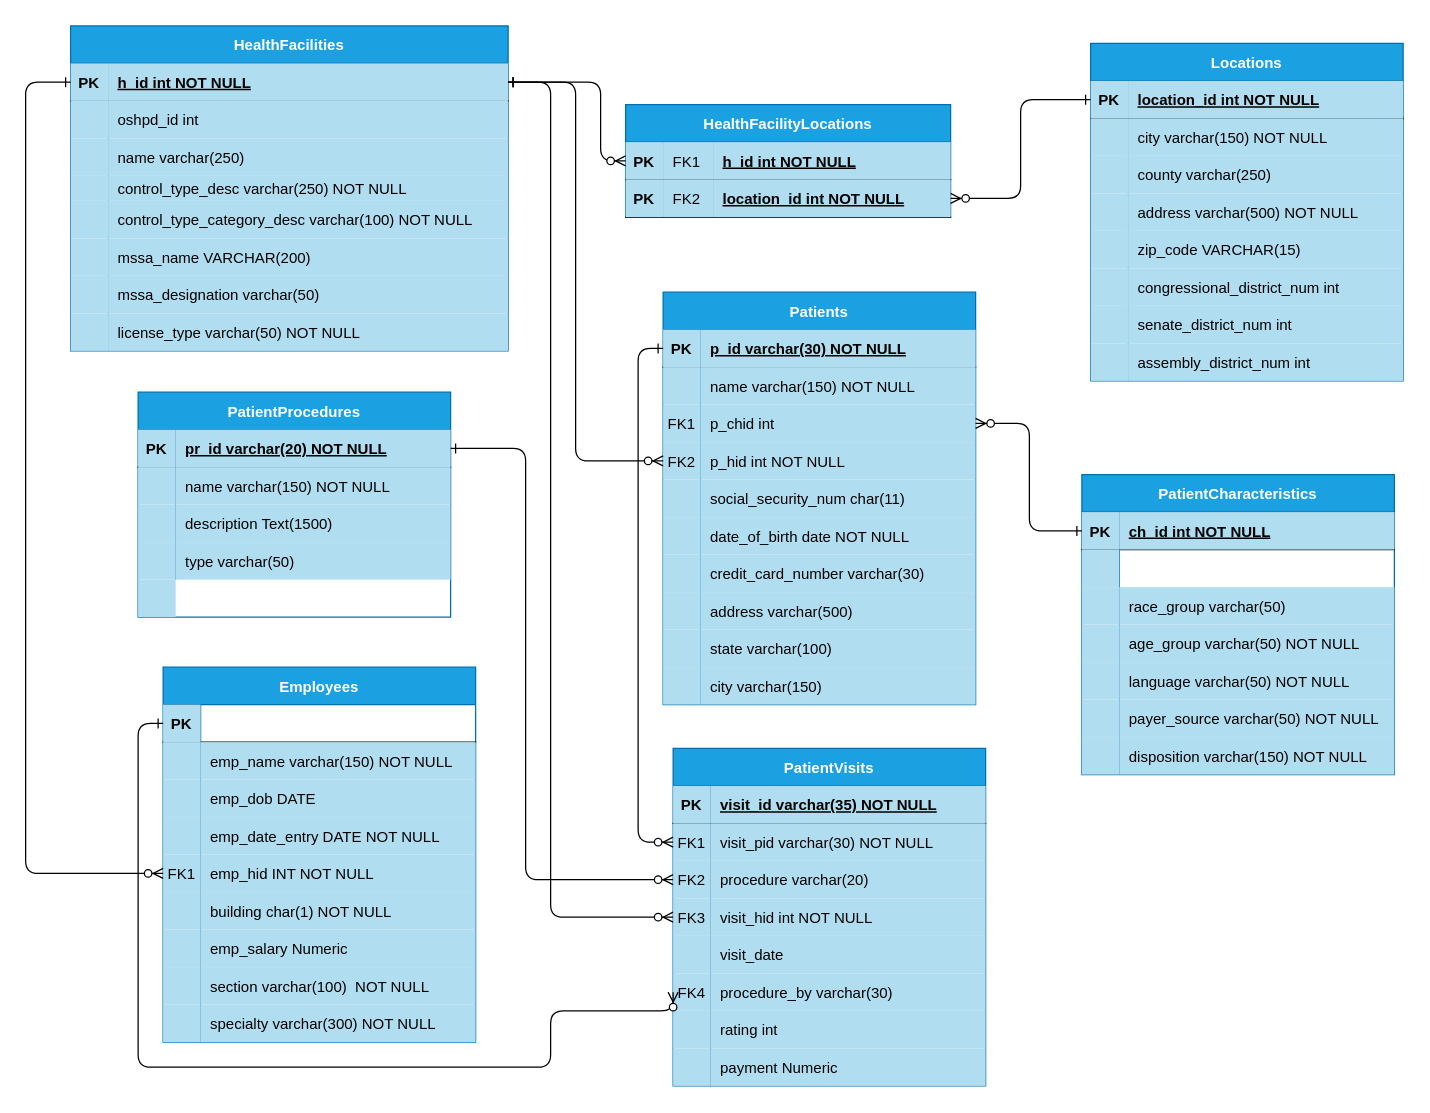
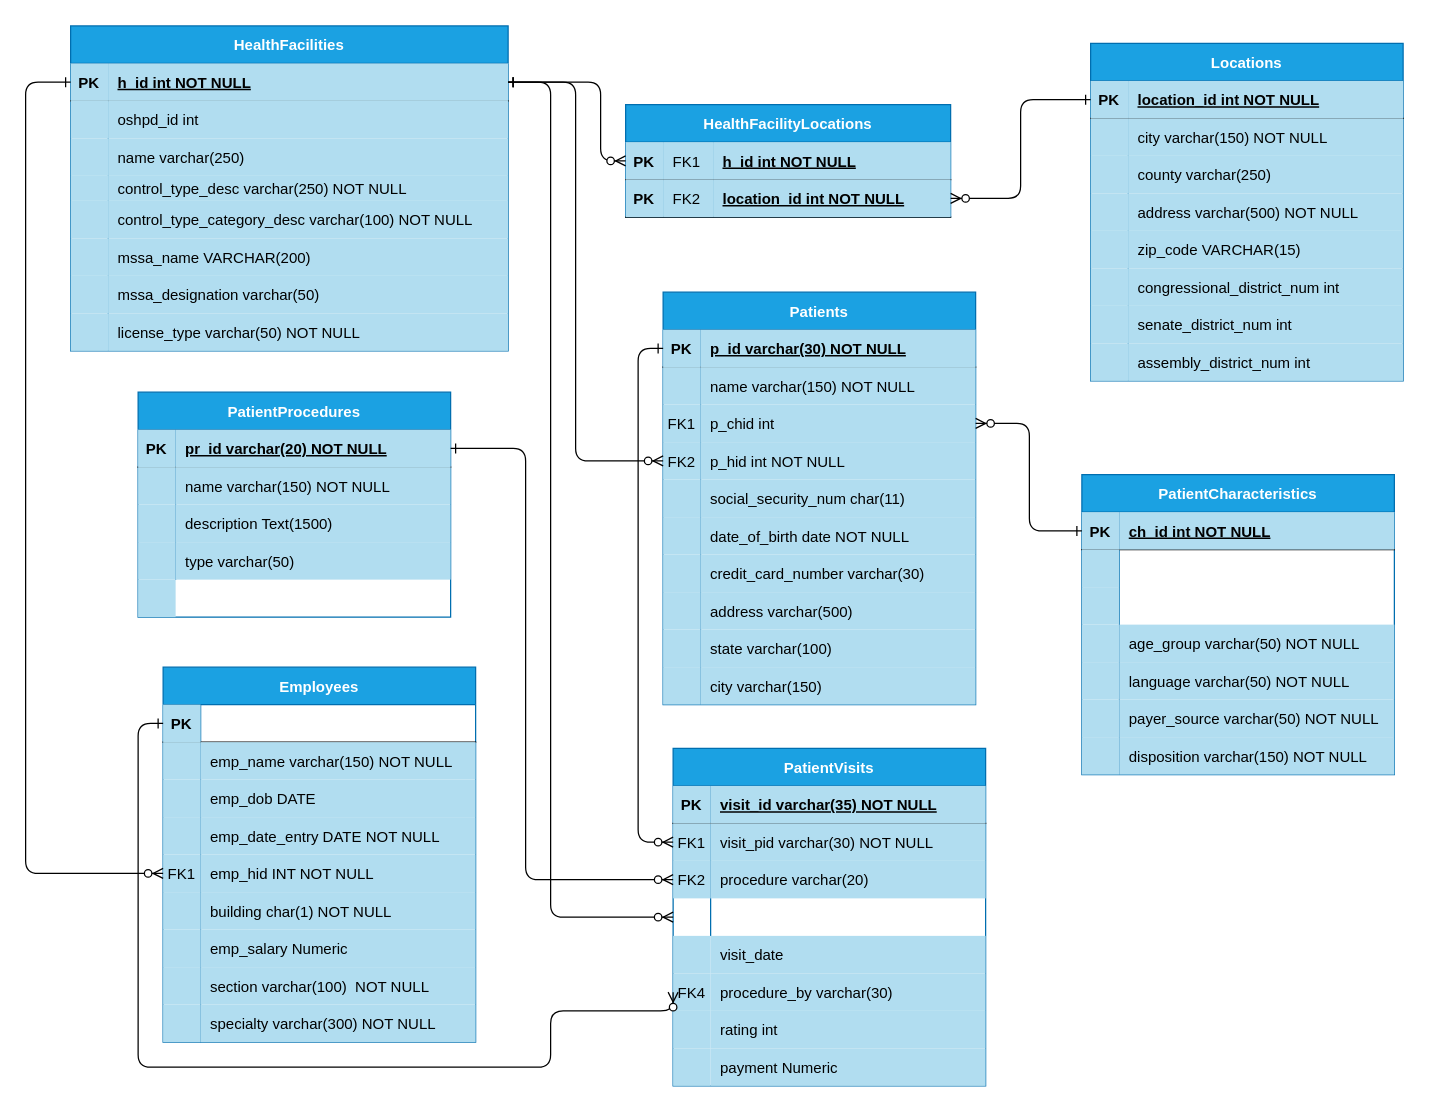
(1257, 606) -> none
(692, 917) -> none
(848, 917) -> none
